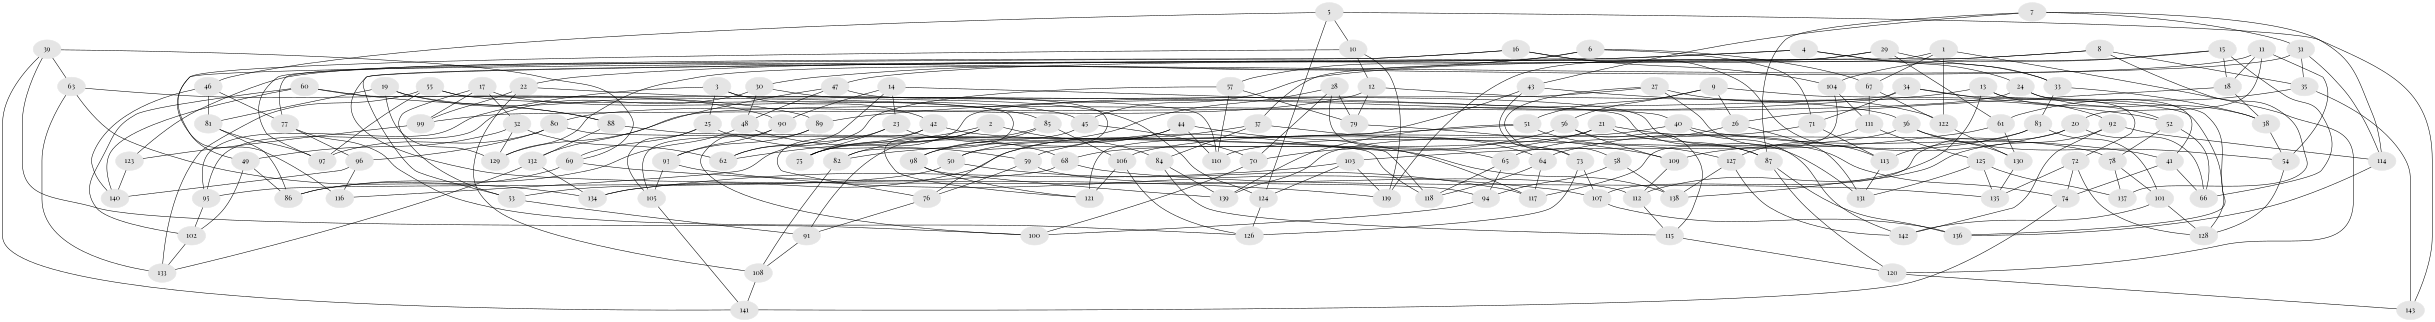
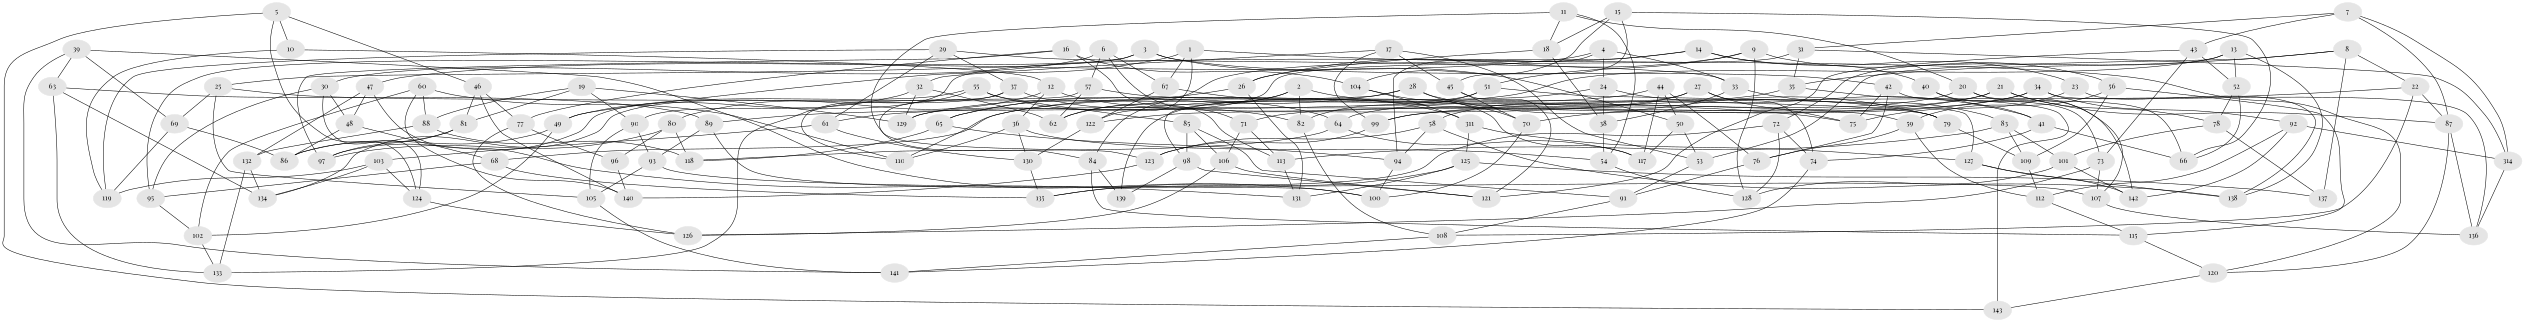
(1869, 124) -> (1470, 124)
none -> (1263, 139)
(1379, 143) -> none
(2382, 161) -> (2508, 161)
(340, 198) -> none
